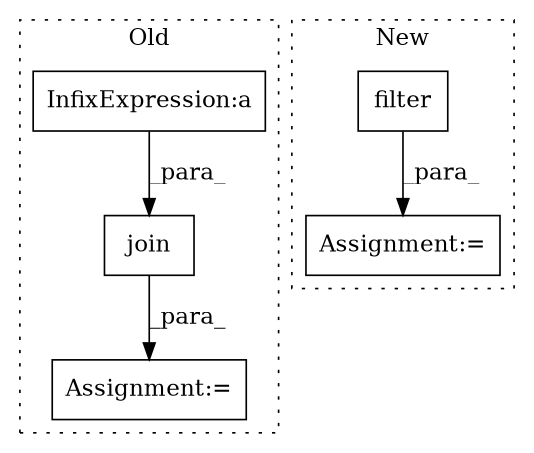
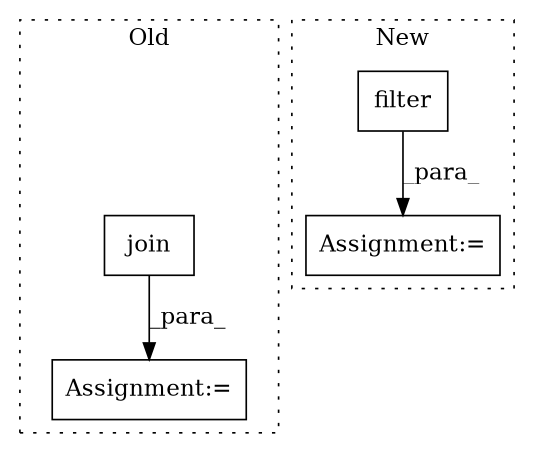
(149, 101) -> none
